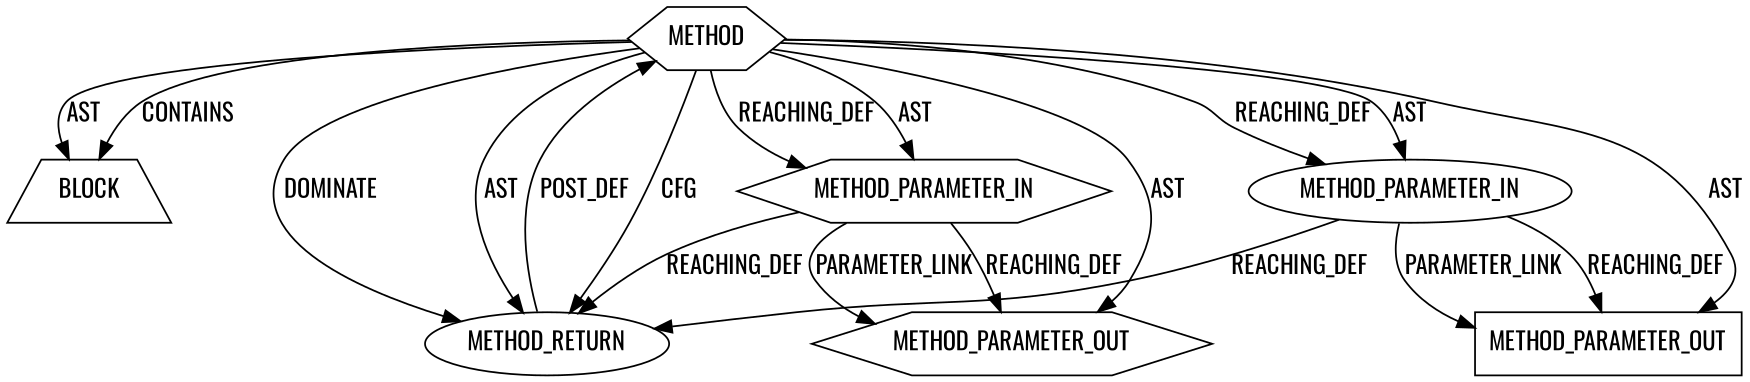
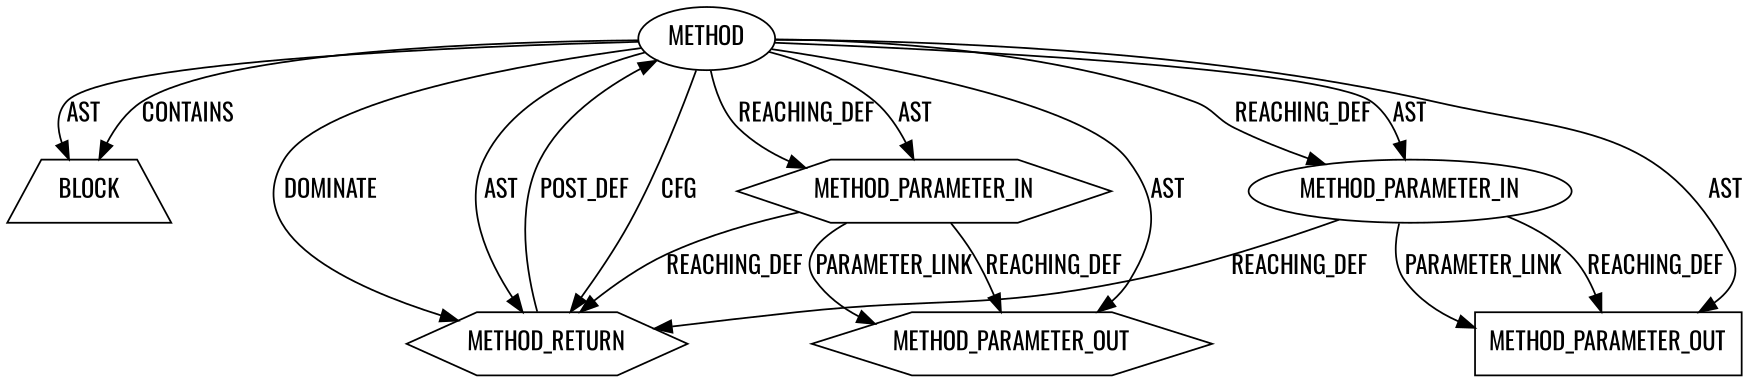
(707, 39) -> (707, 39)
(547, 344) -> (547, 344)
